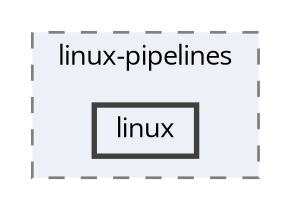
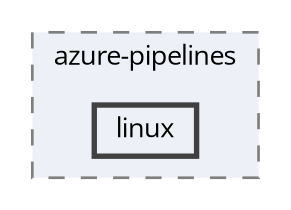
(145, 58) -> (145, 58)
